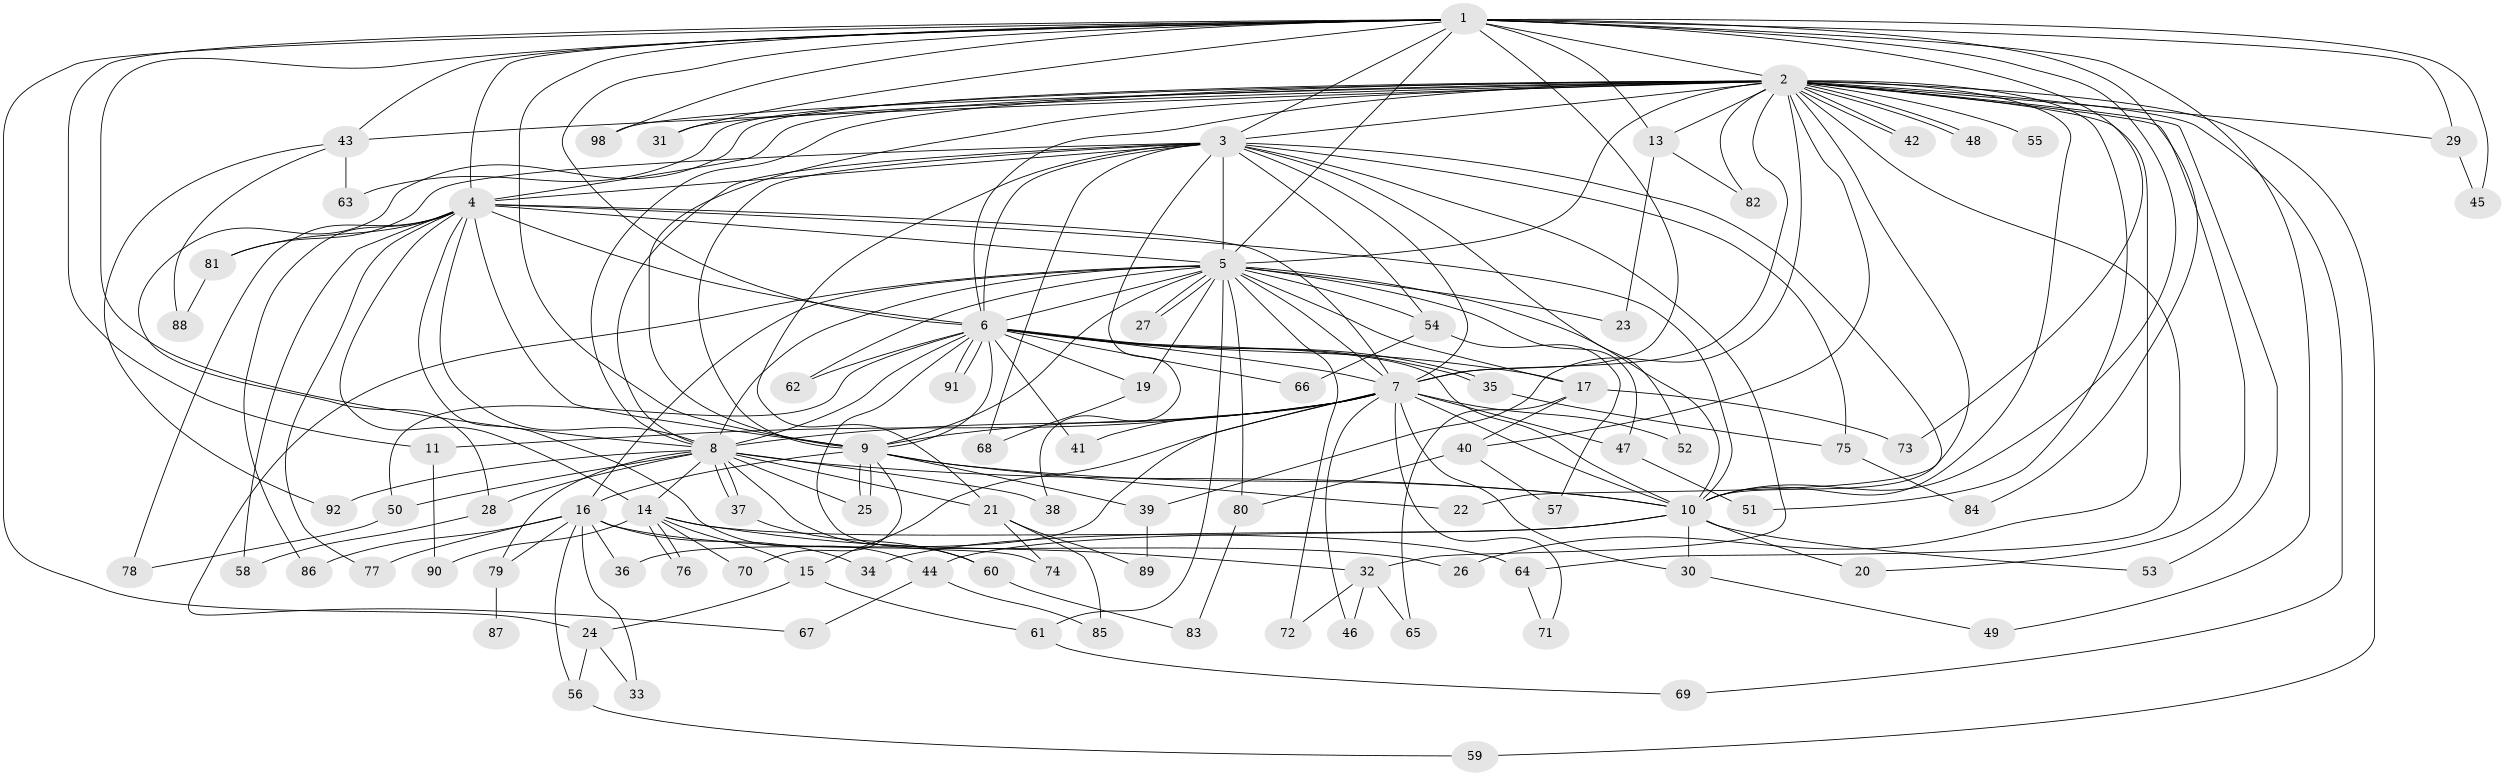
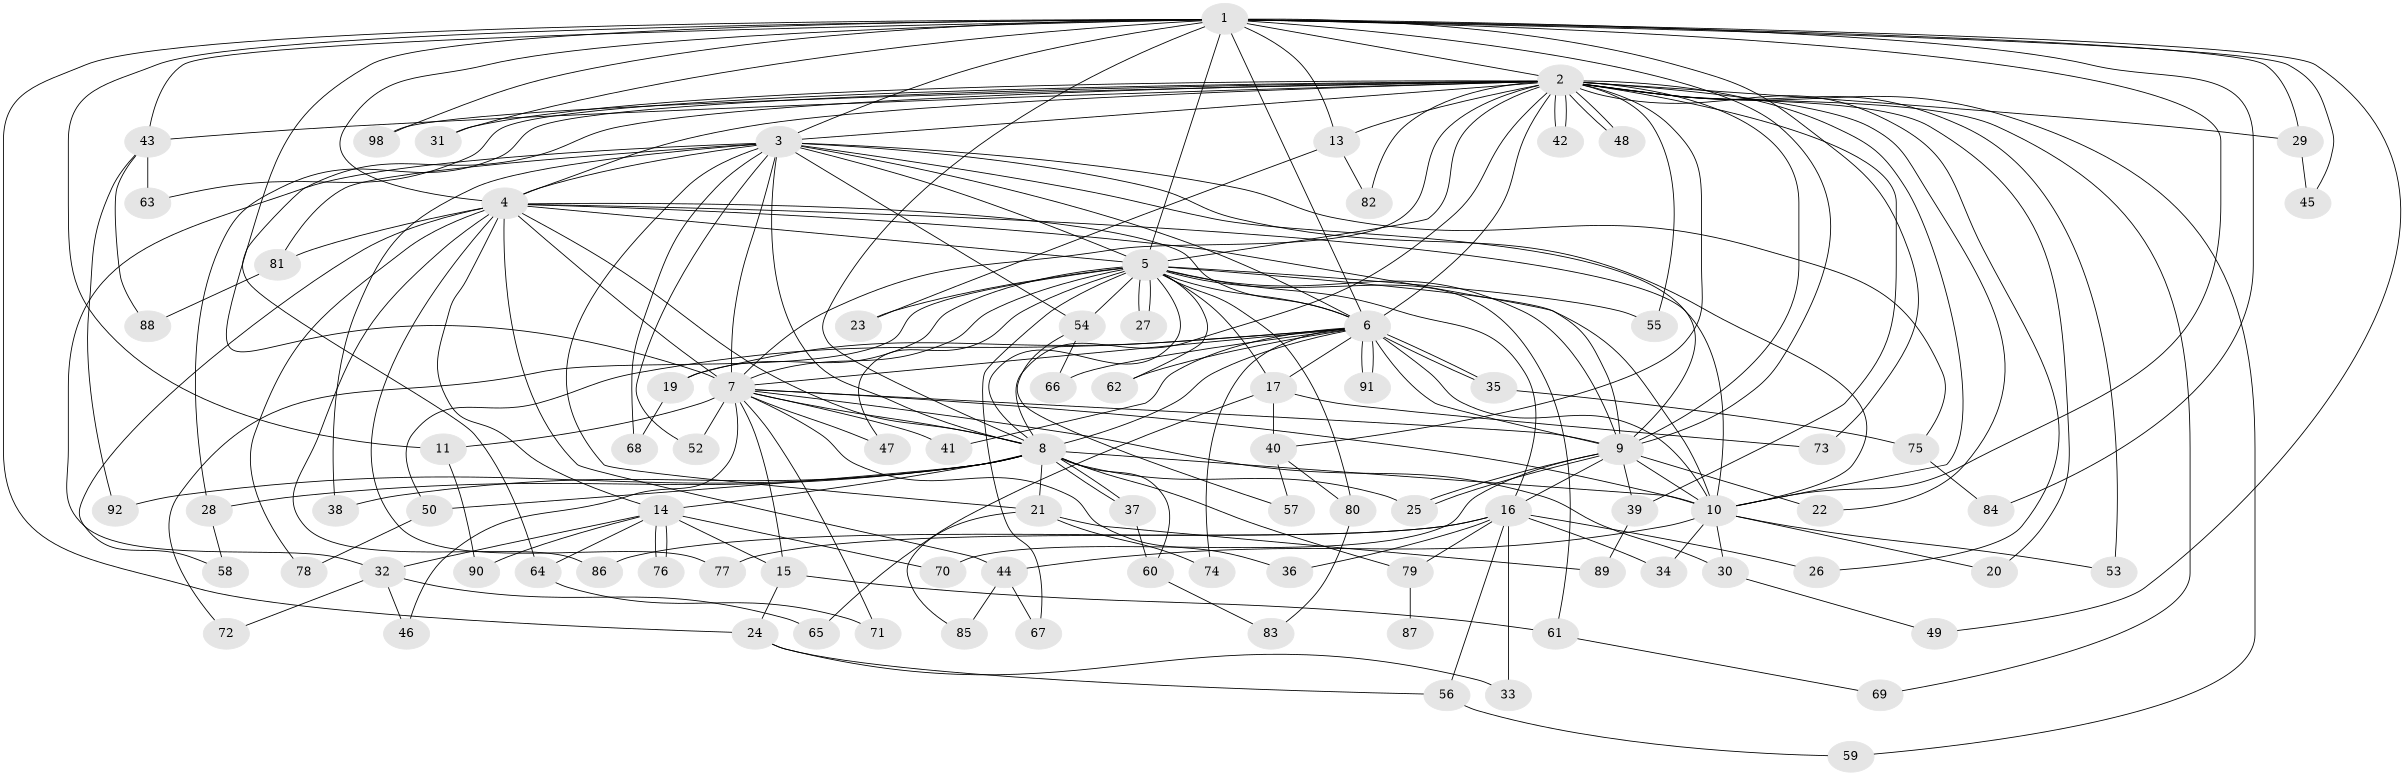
none -> (1497, 293)
(1750, 511) -> none
